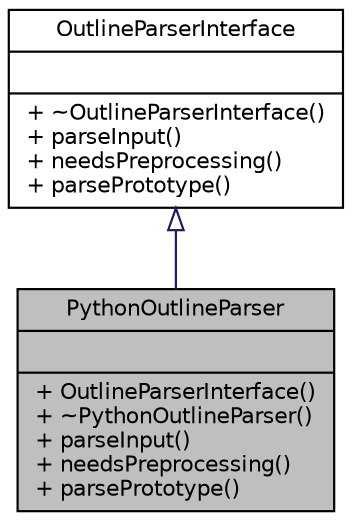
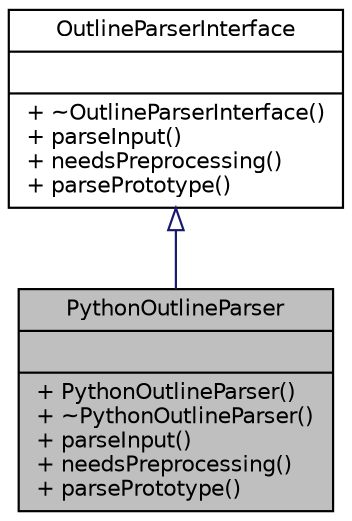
(176, 392) -> (166, 392)
